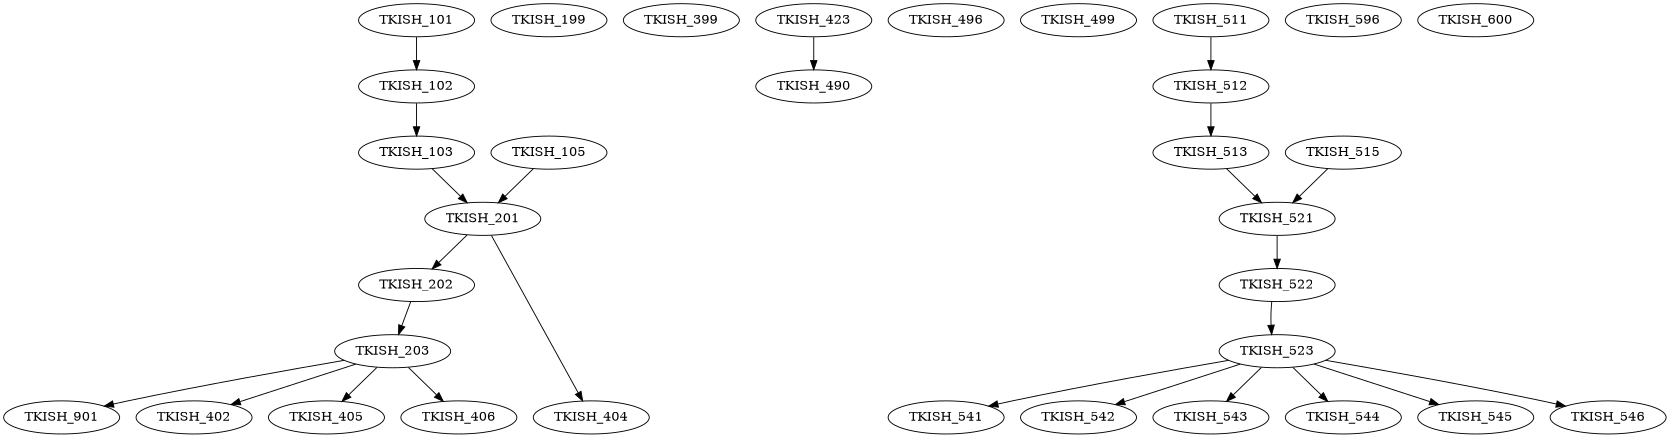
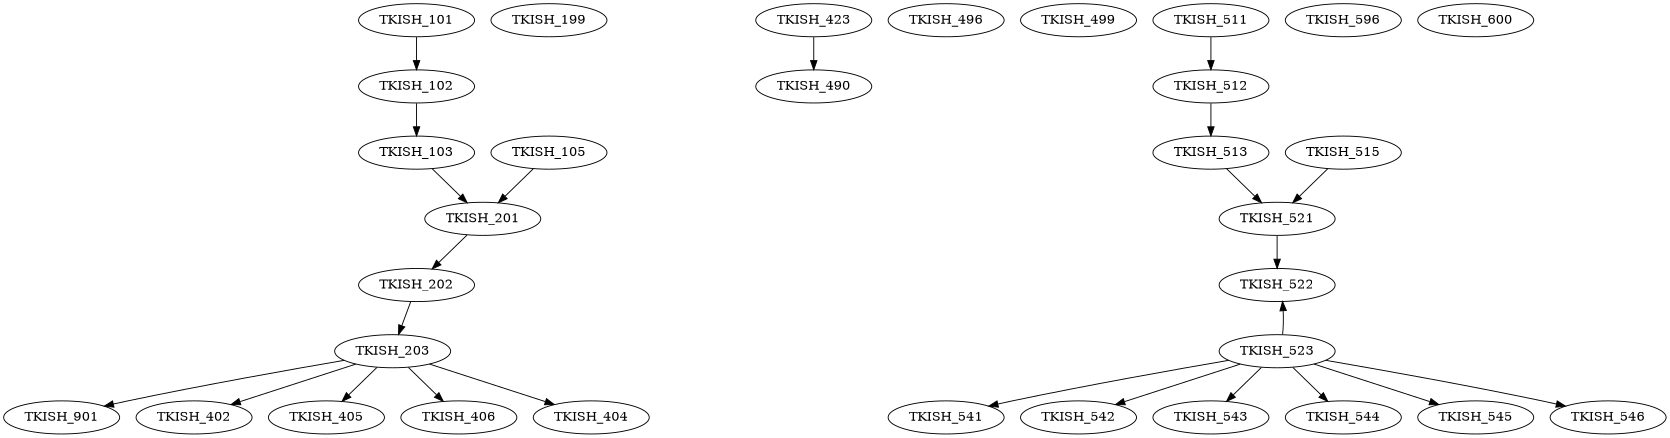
(681, 20) -> none
(1271, 313) -> (1283, 323)
(535, 314) -> (487, 383)
